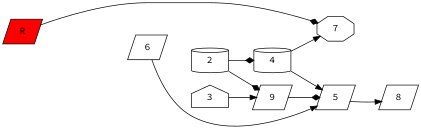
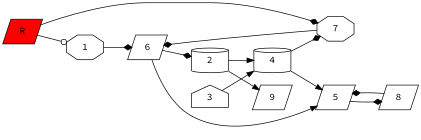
none -> (244, 37)
(302, 45) -> (302, 45)
none -> (85, 47)
none -> (173, 53)
(238, 60) -> (238, 60)
(241, 79) -> (237, 76)
(239, 97) -> (235, 83)
(300, 97) -> (372, 93)
(362, 102) -> (362, 102)
